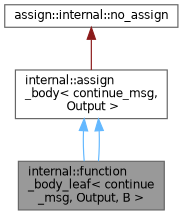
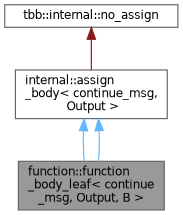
(91, 16) -> (91, 16)
(91, 186) -> (91, 186)
